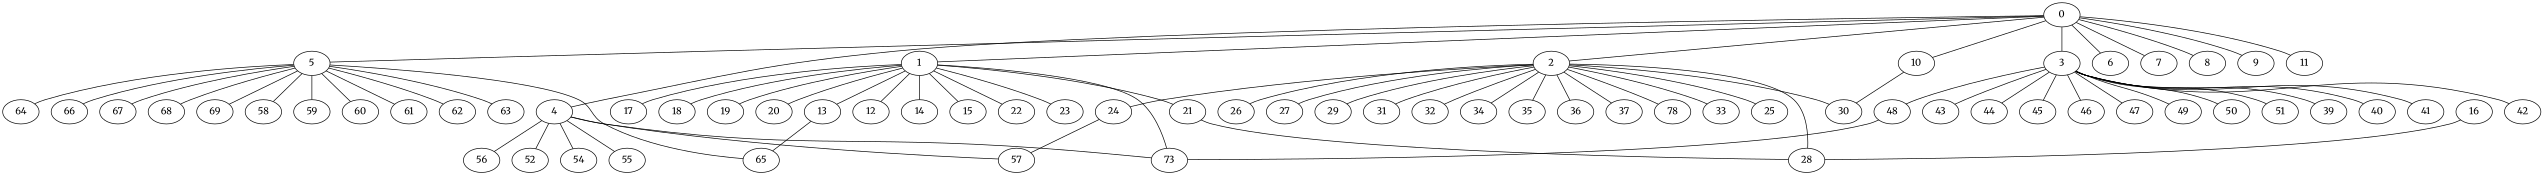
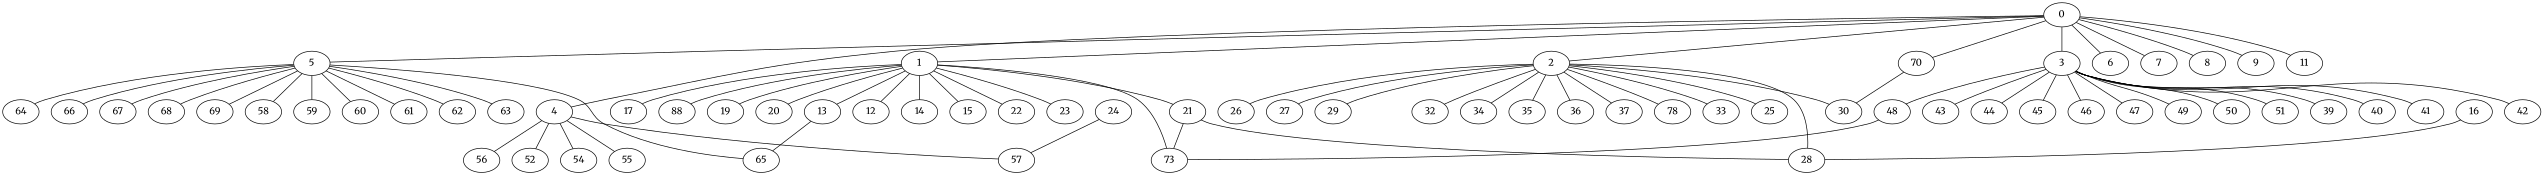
(1916, 63) -> (1916, 63)
(1331, 79) -> none
(677, 112) -> (677, 112)
(1382, 112) -> none
(861, 141) -> (1179, 136)
